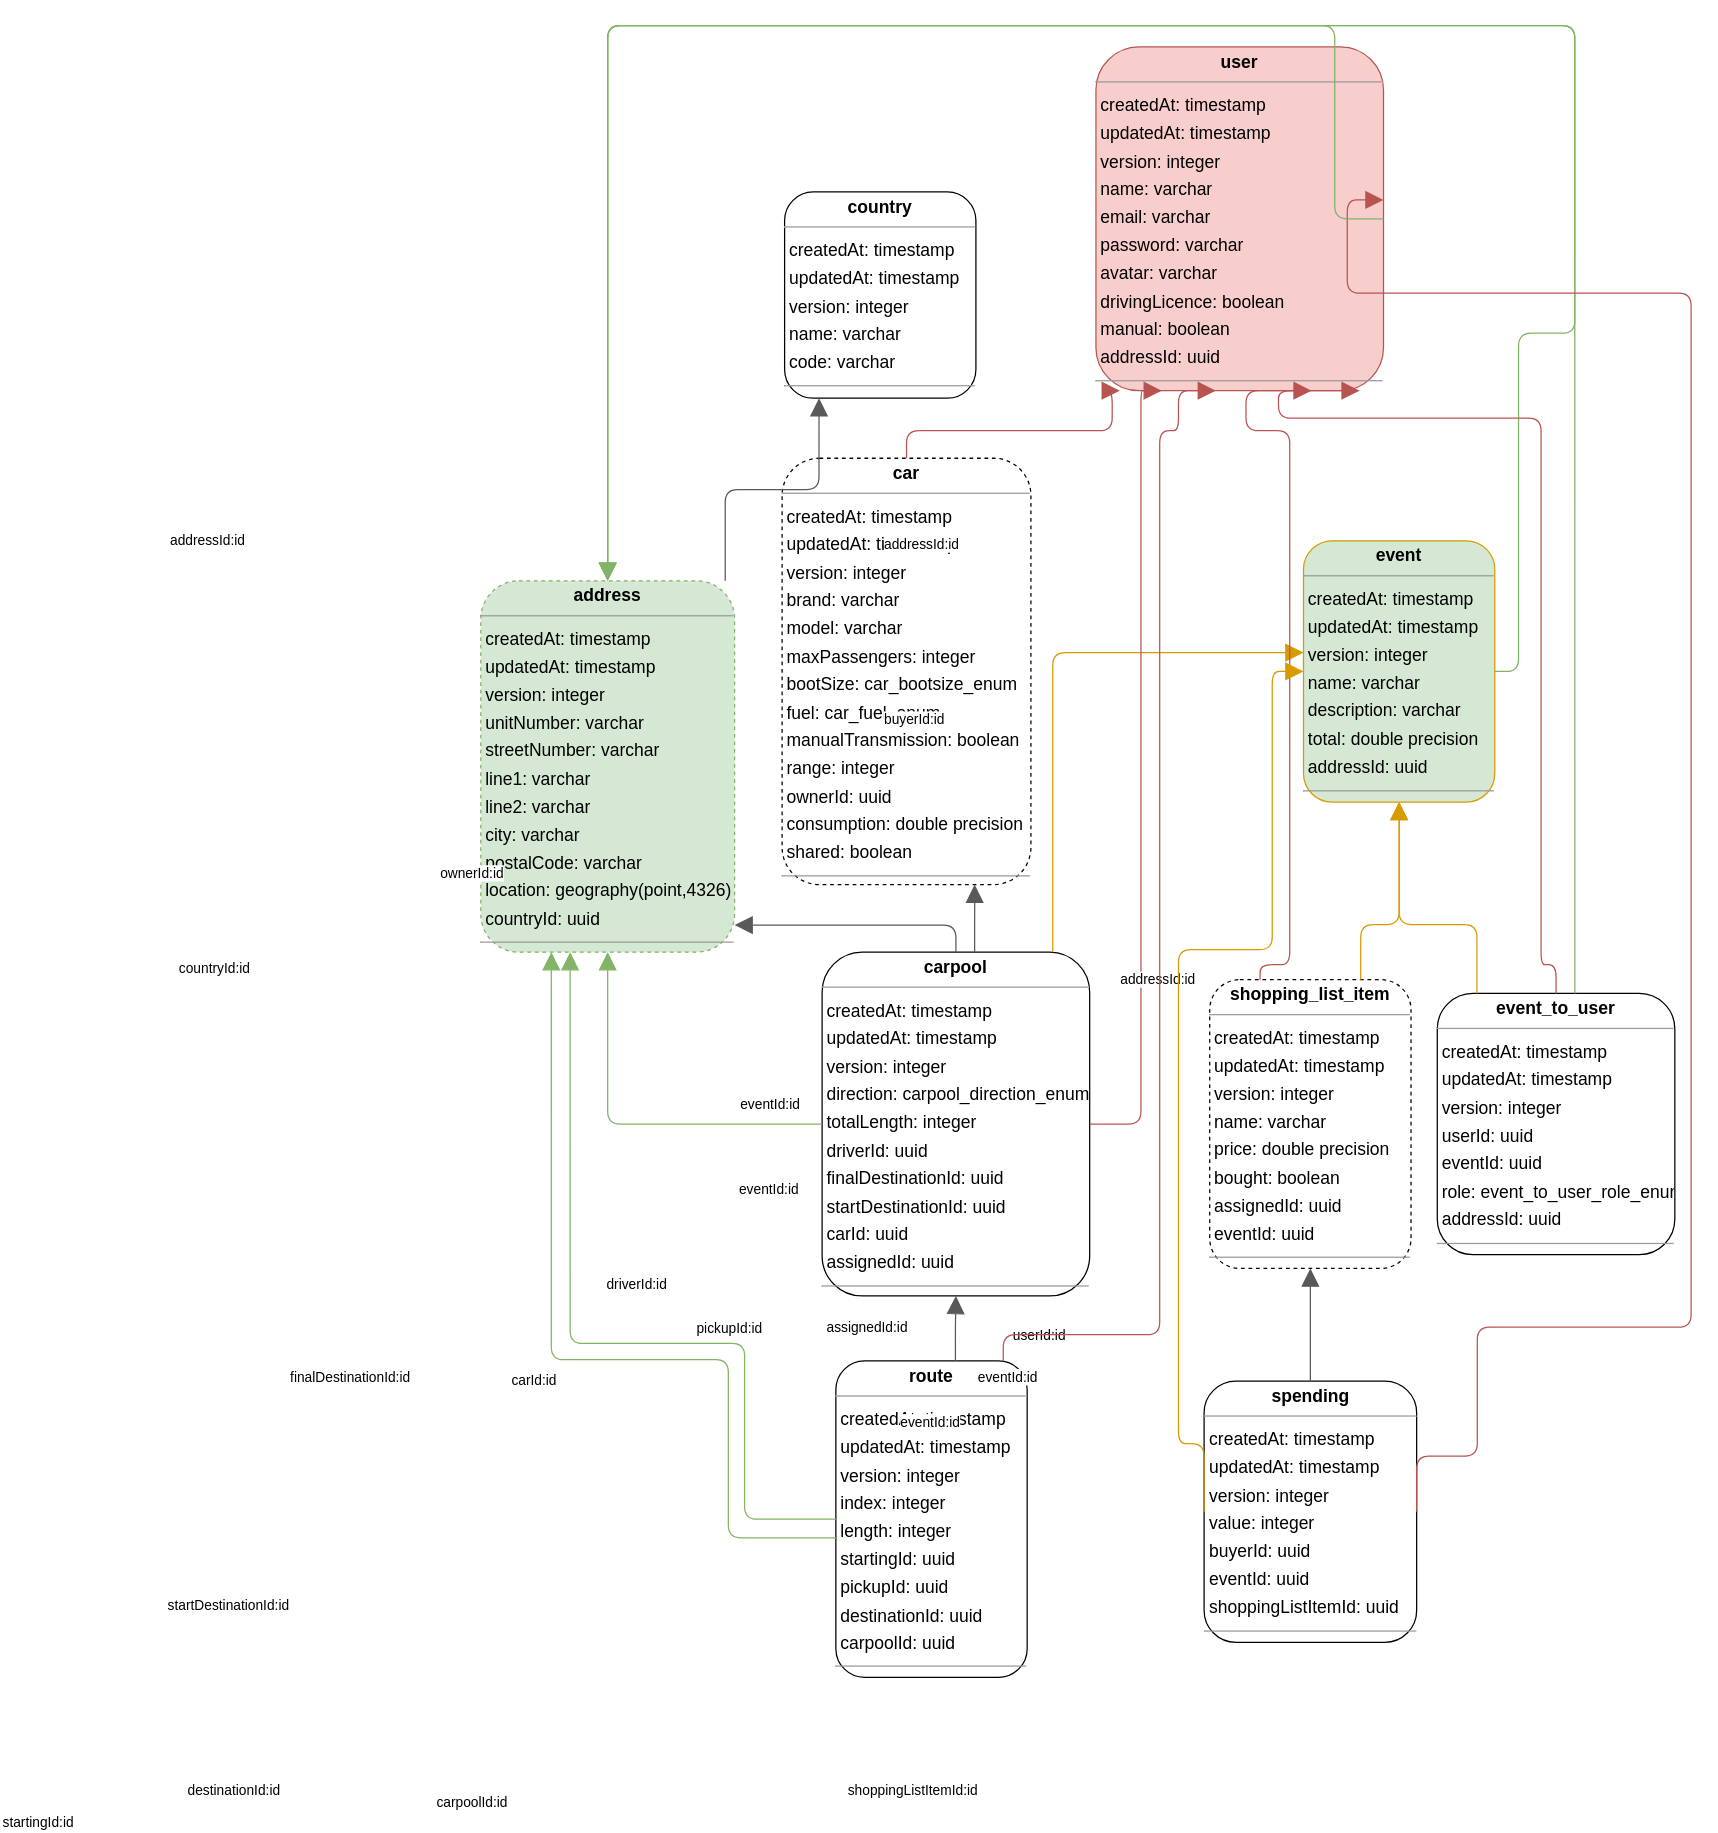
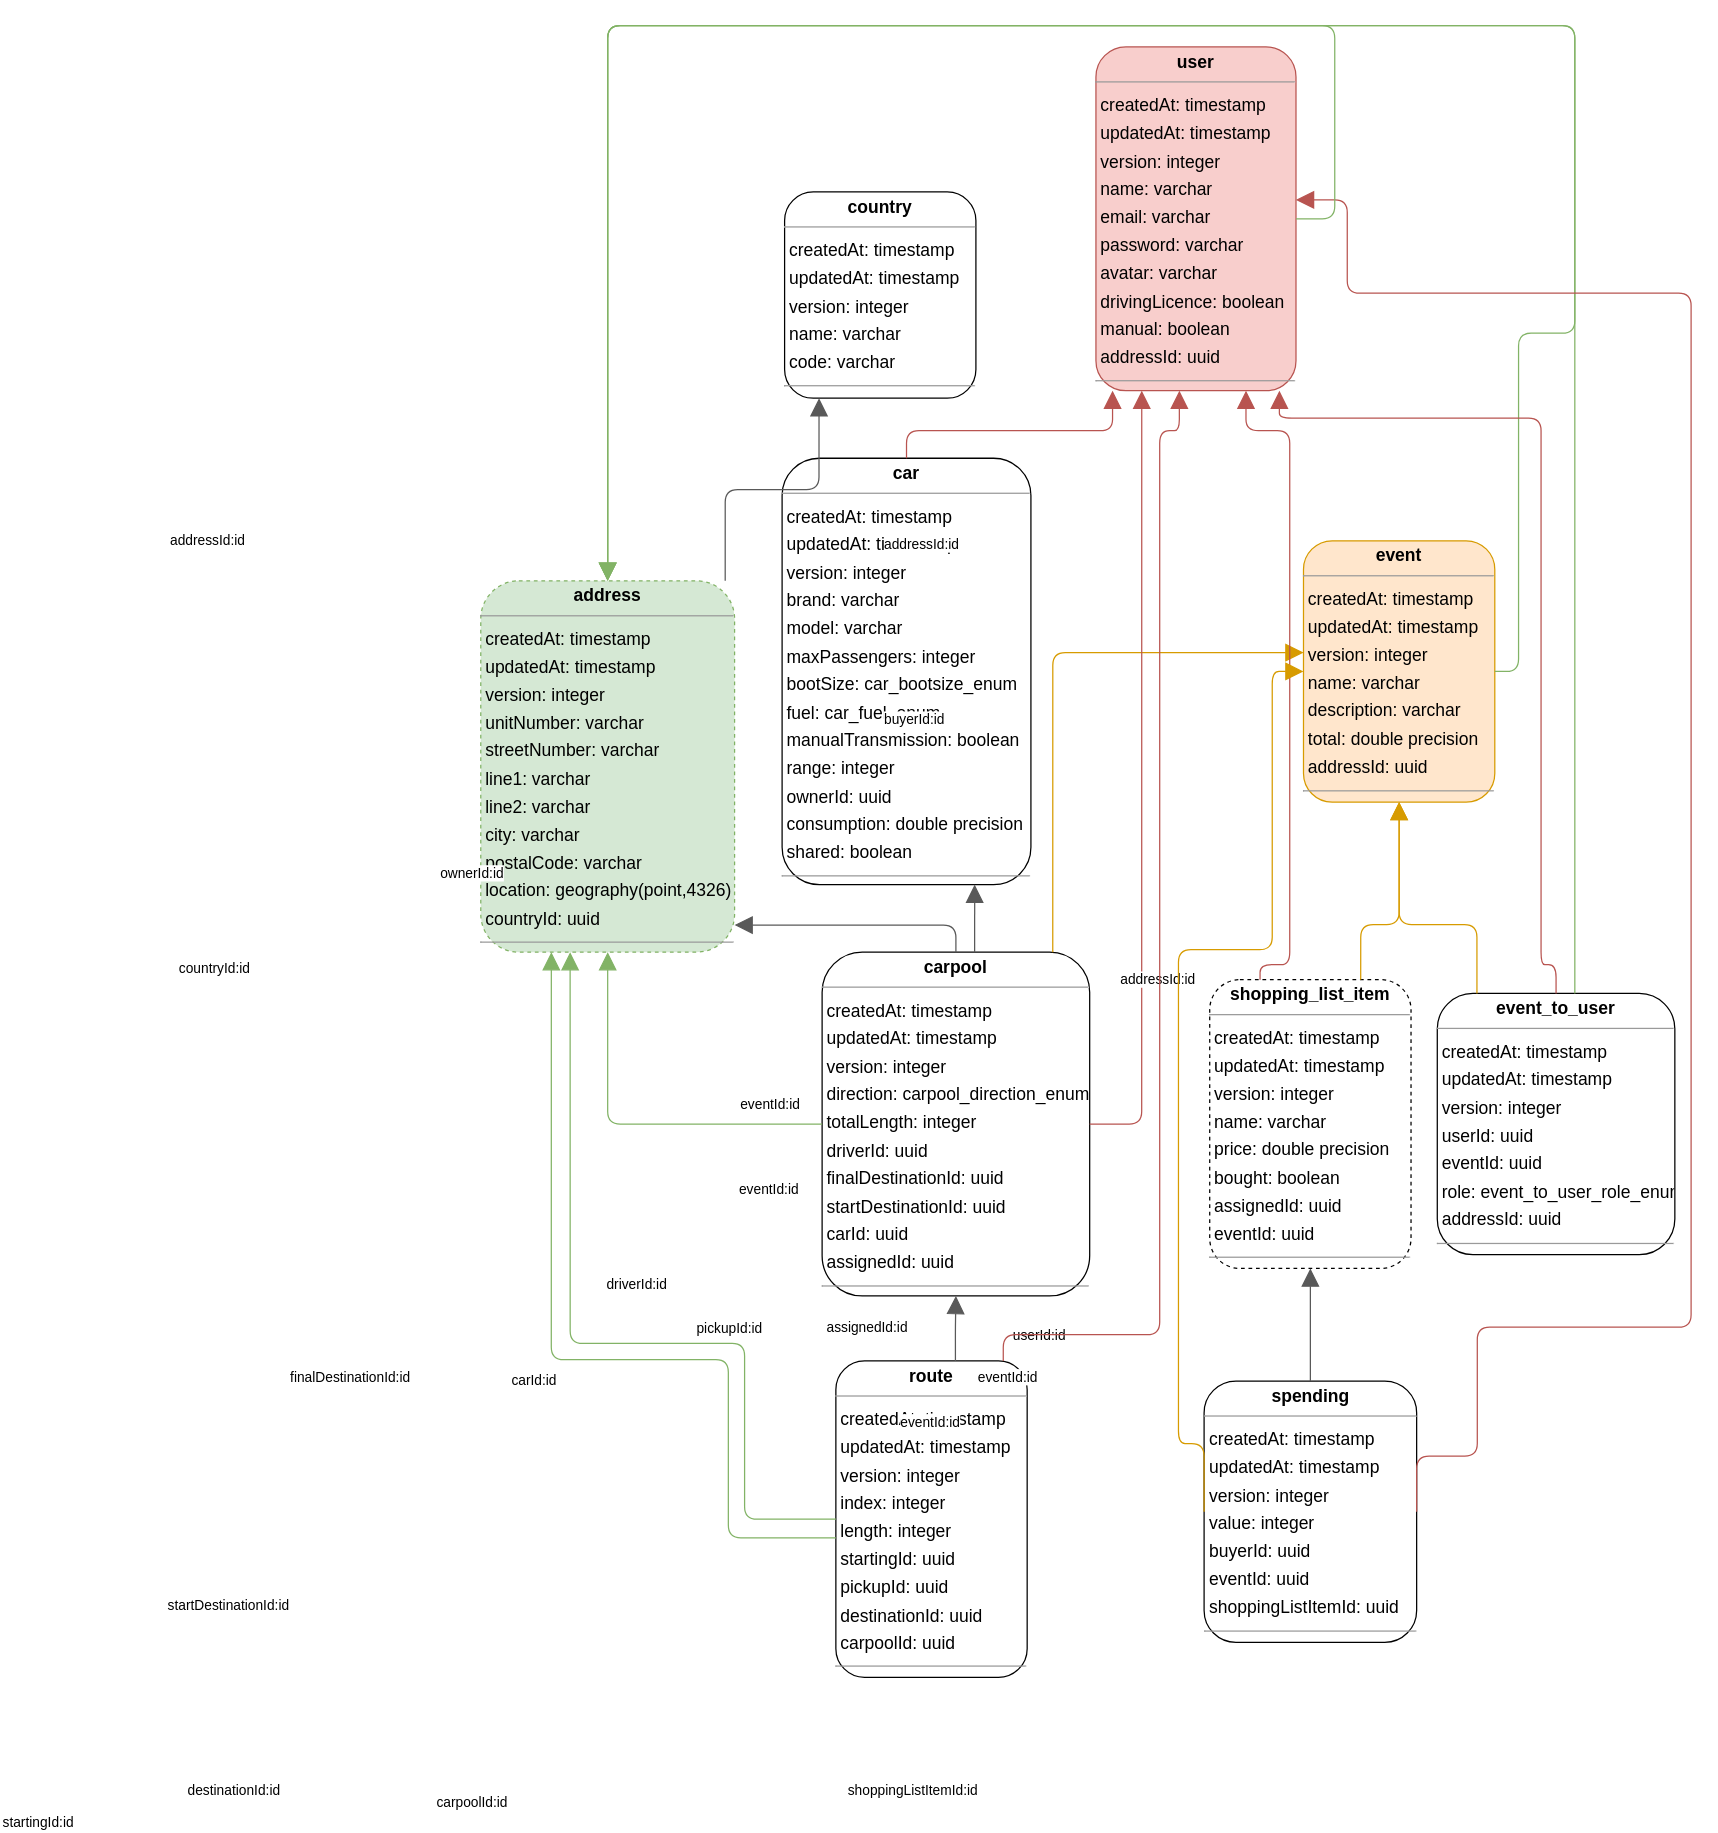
(1239, 219) -> (1196, 219)
(906, 671) -> (906, 671)
(1399, 671) -> (1399, 671)
